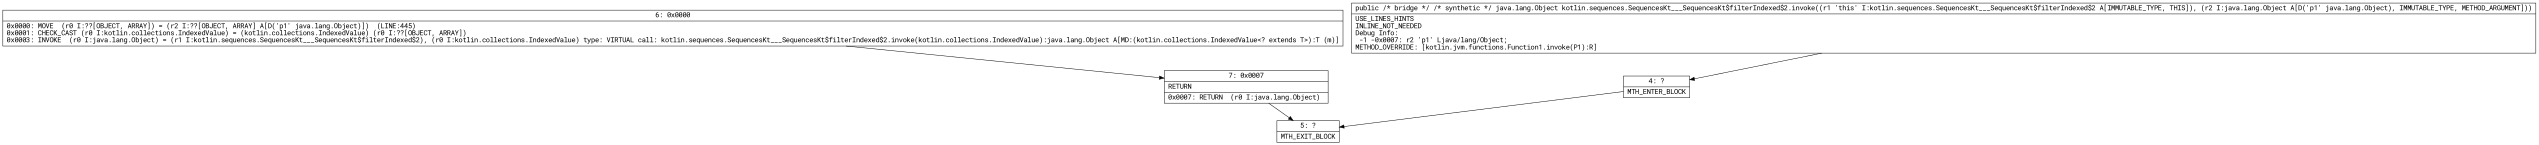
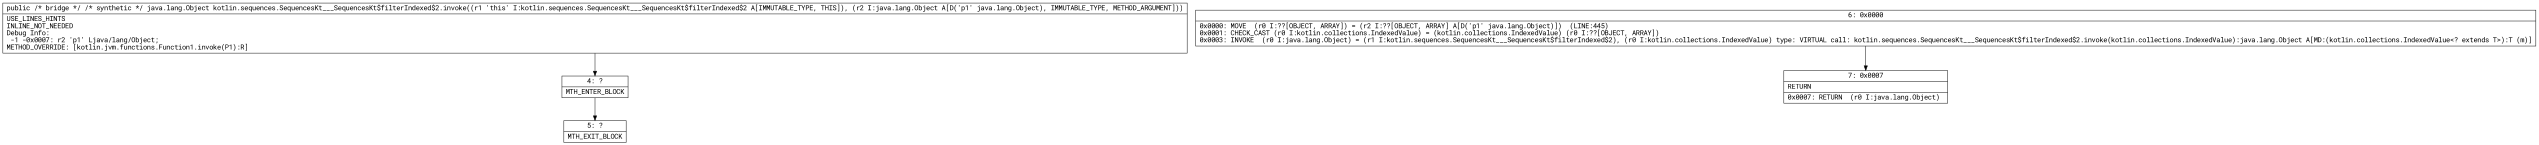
(1279, 111) -> none
